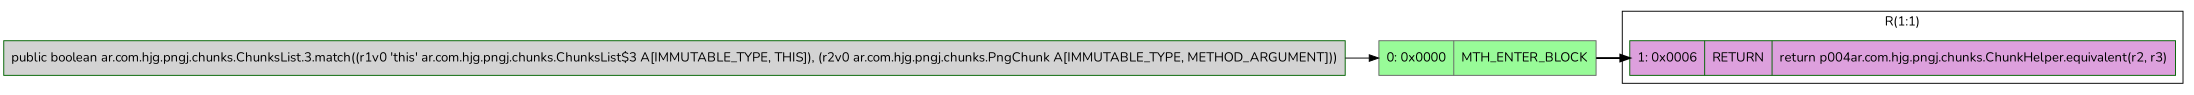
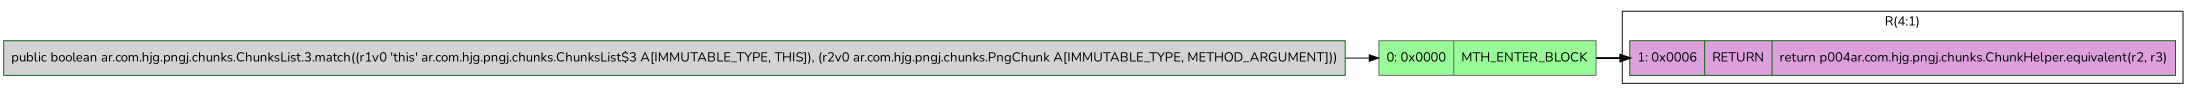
(1903, 22) -> (1903, 22)
